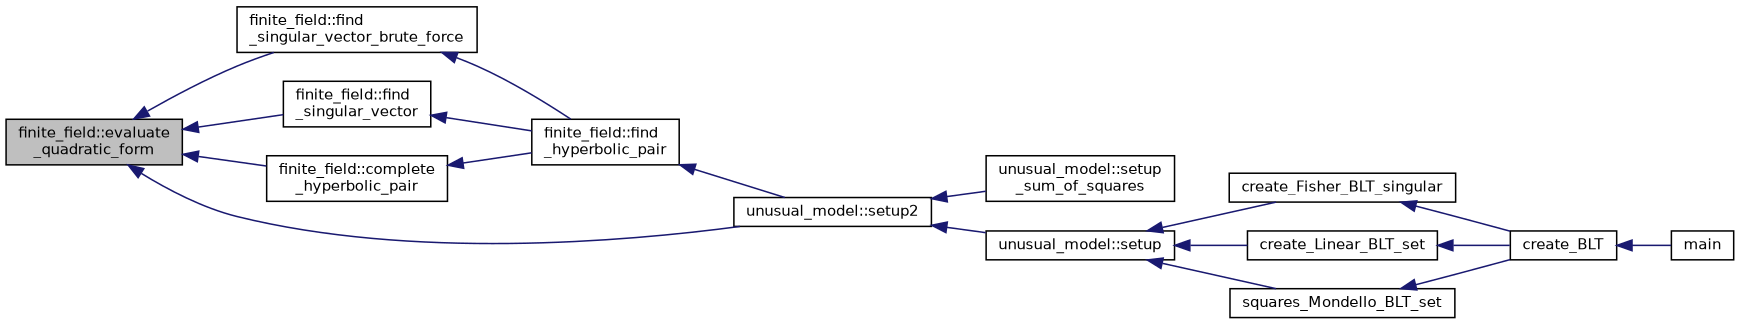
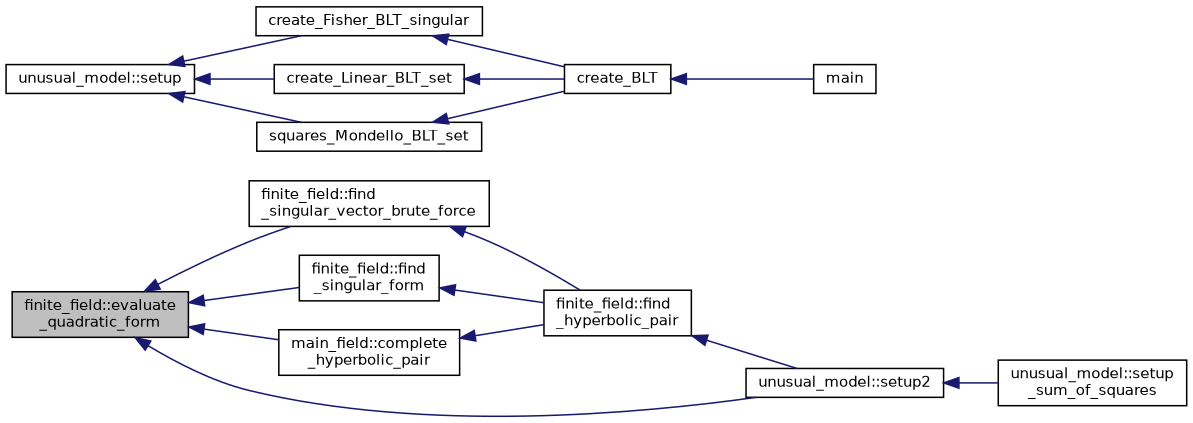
(357, 104) -> (369, 278)
(357, 179) -> (369, 353)
(966, 230) -> none
